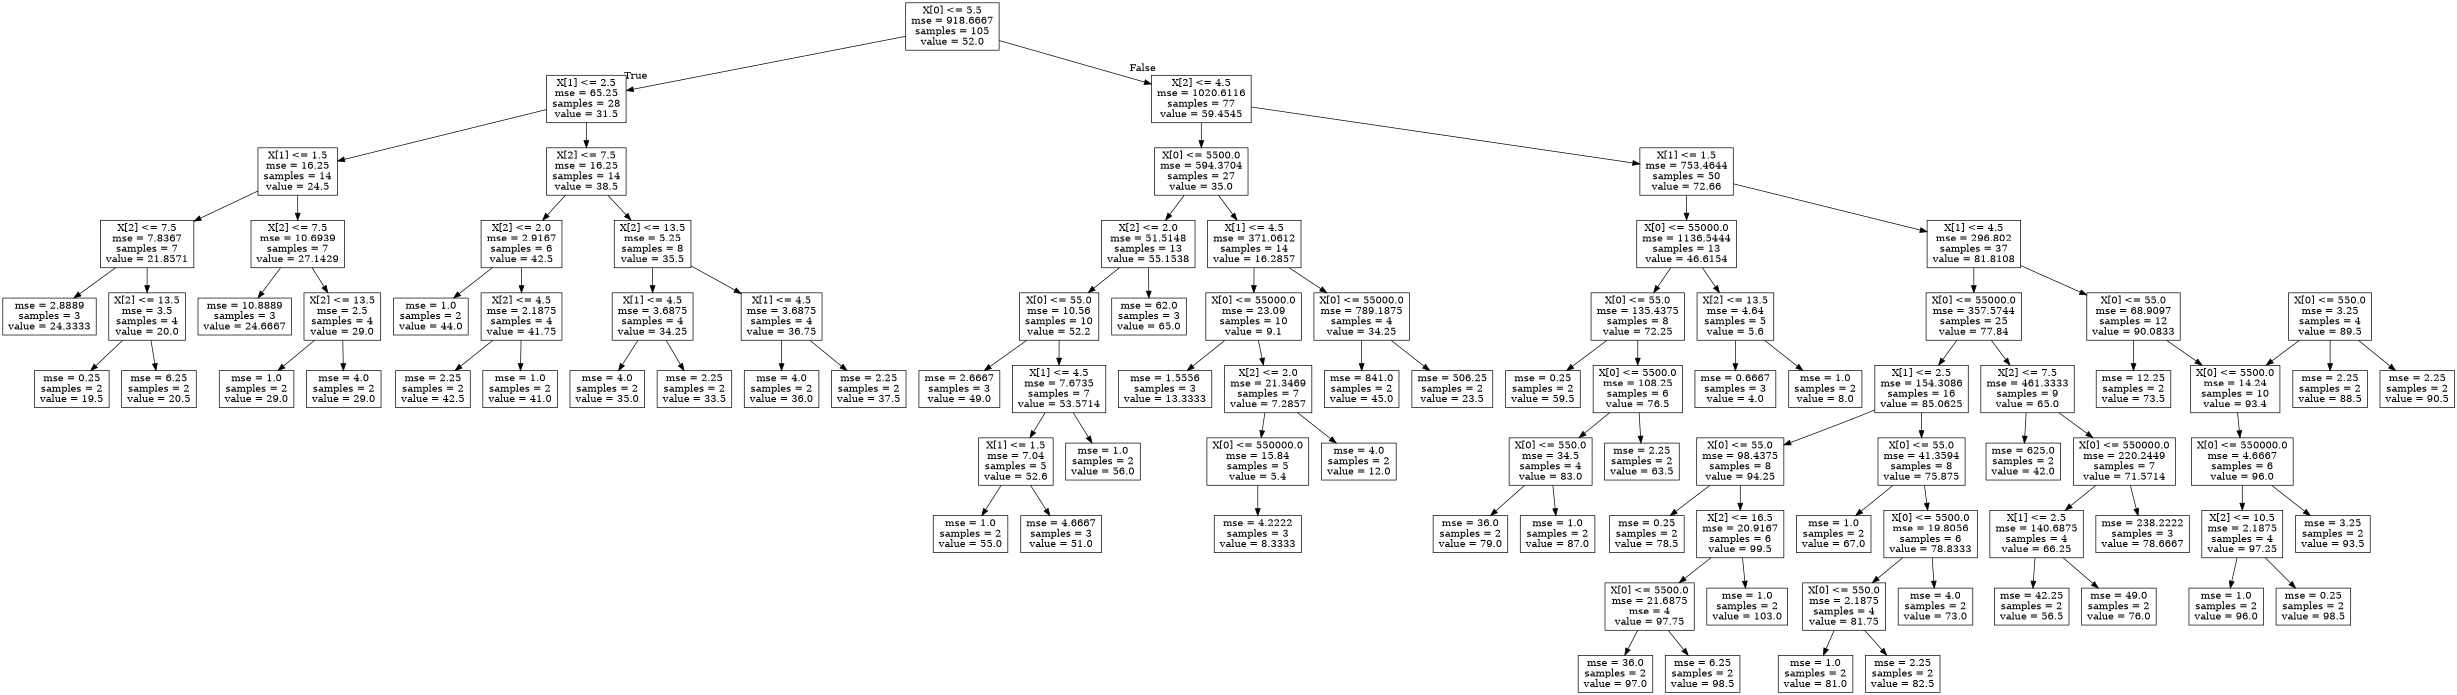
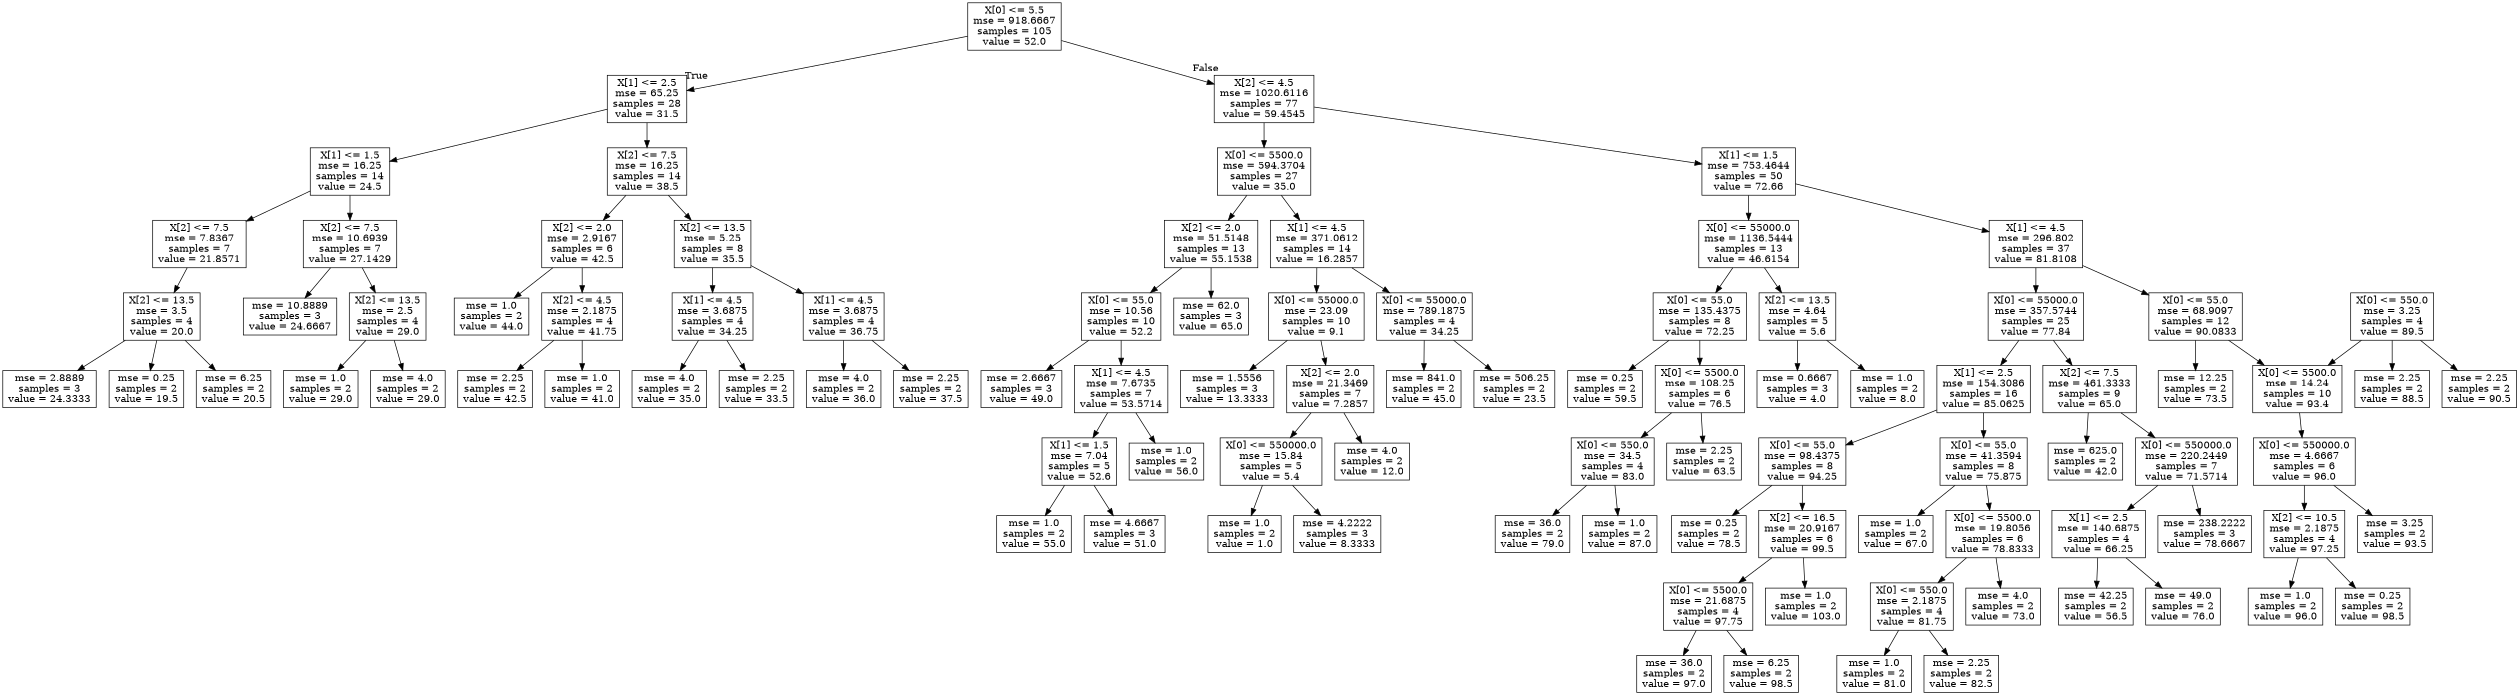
(98, 281) -> (104, 354)
none -> (1245, 534)
(1650, 607) -> (1708, 607)
